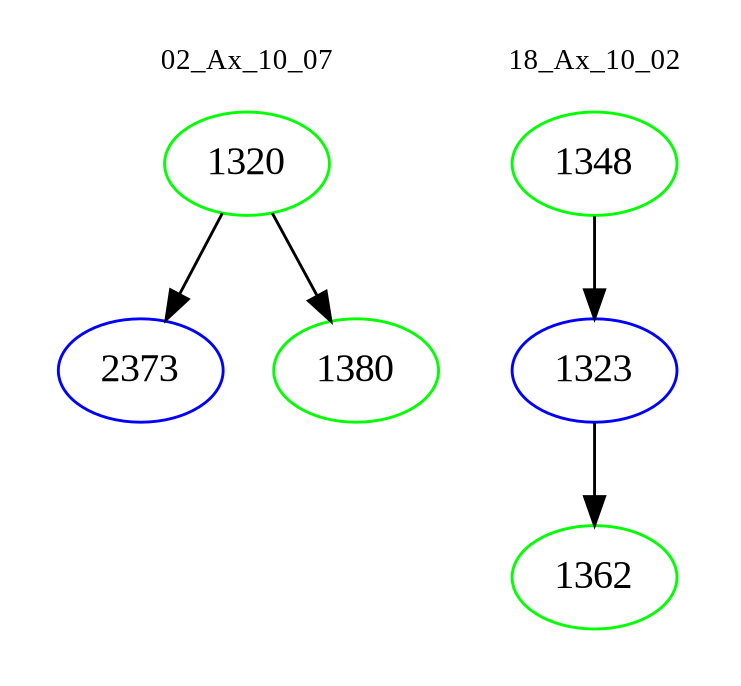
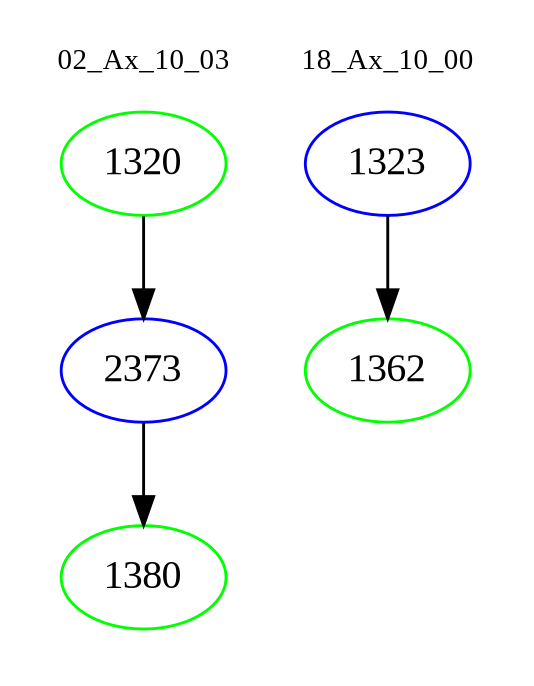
(248, 62) -> (145, 62)
(596, 62) -> (389, 62)
(595, 164) -> none
(295, 254) -> (144, 460)
